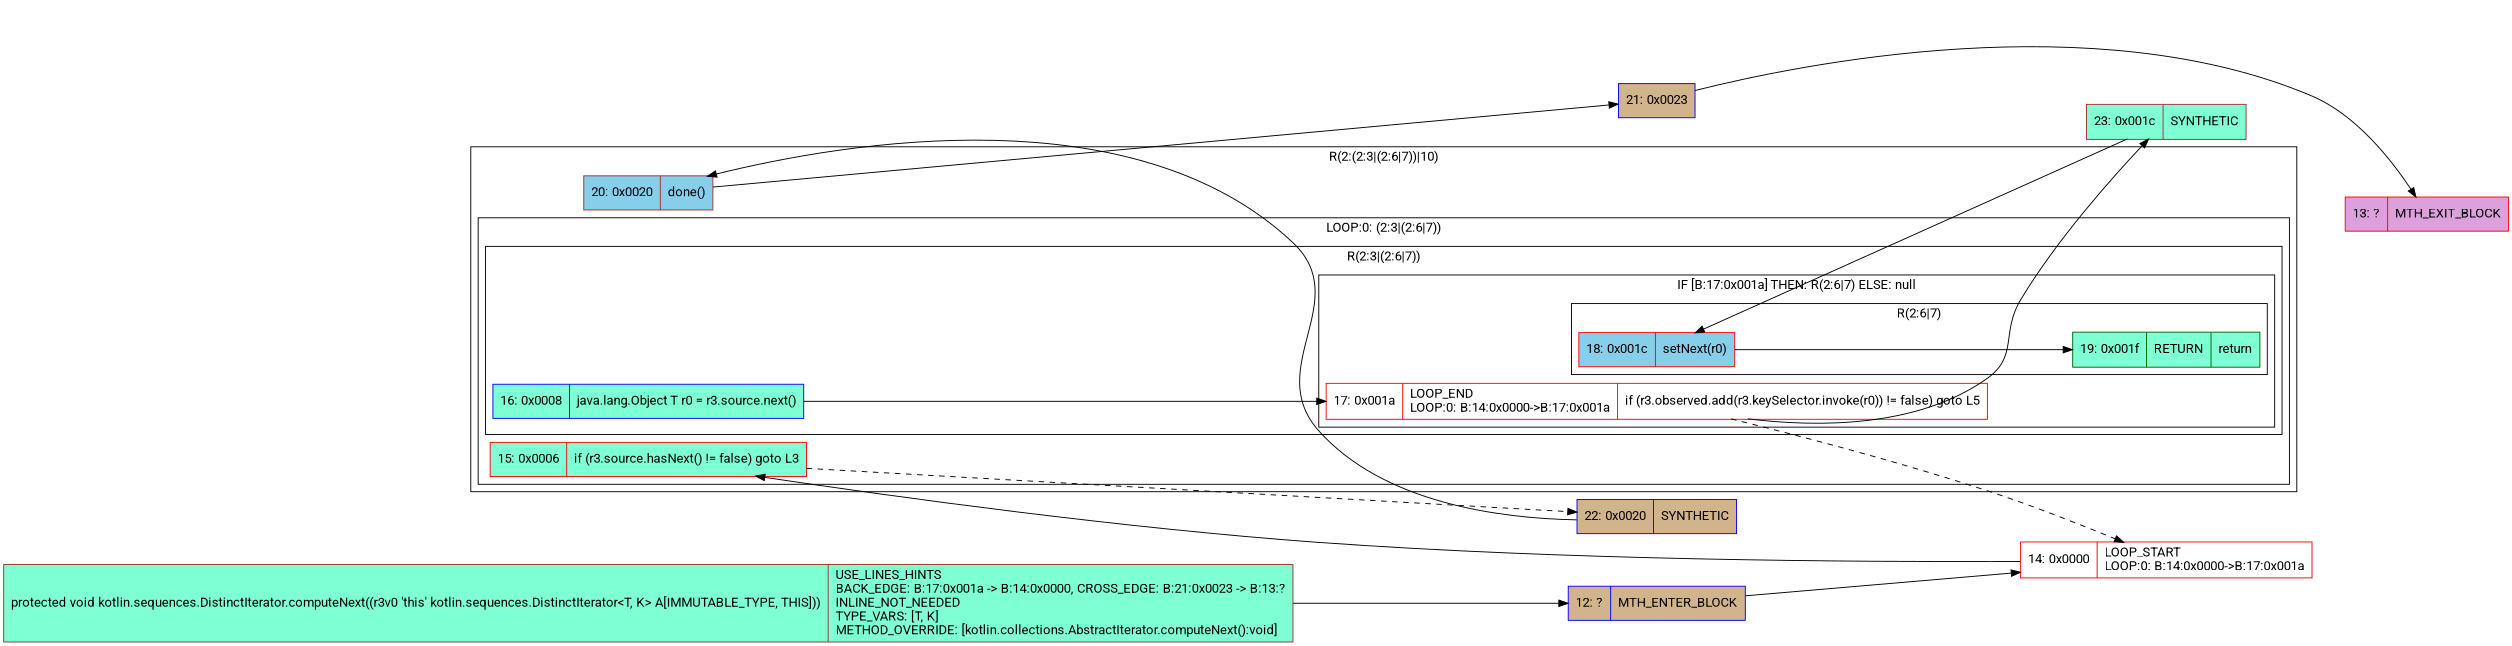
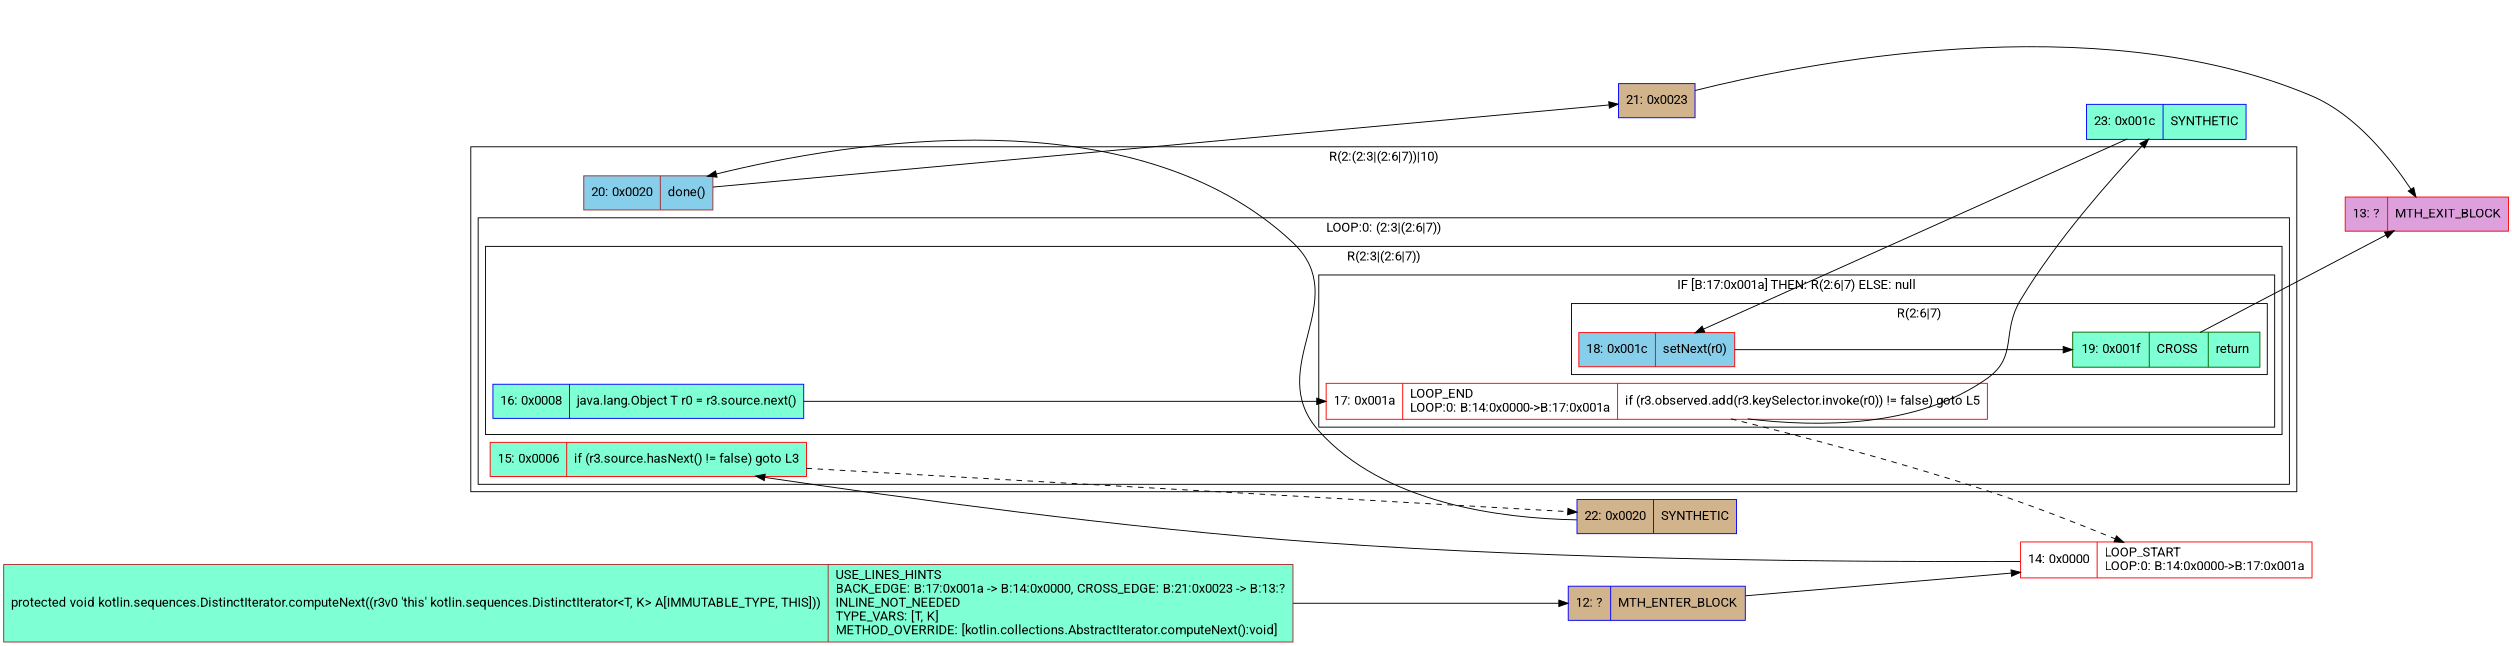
(2166, 122) -> (2166, 122)
none -> (2307, 276)
(2179, 349) -> (2177, 349)
